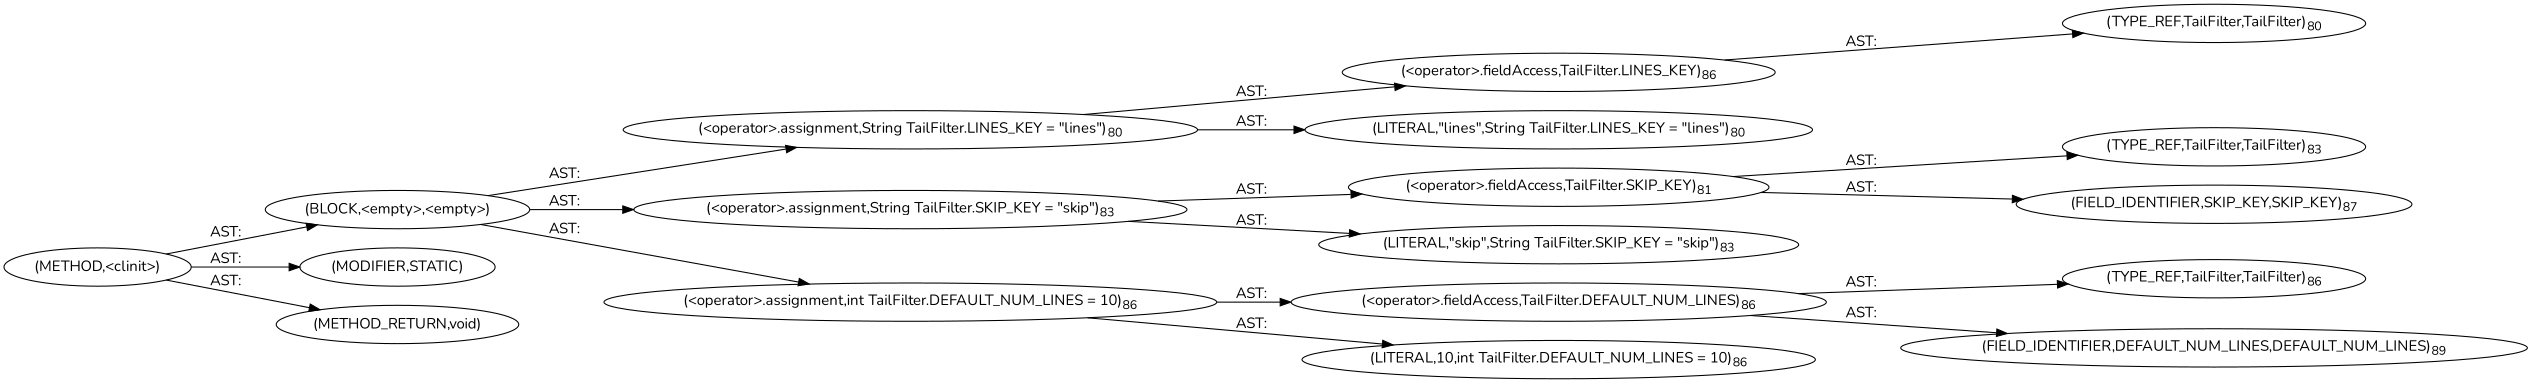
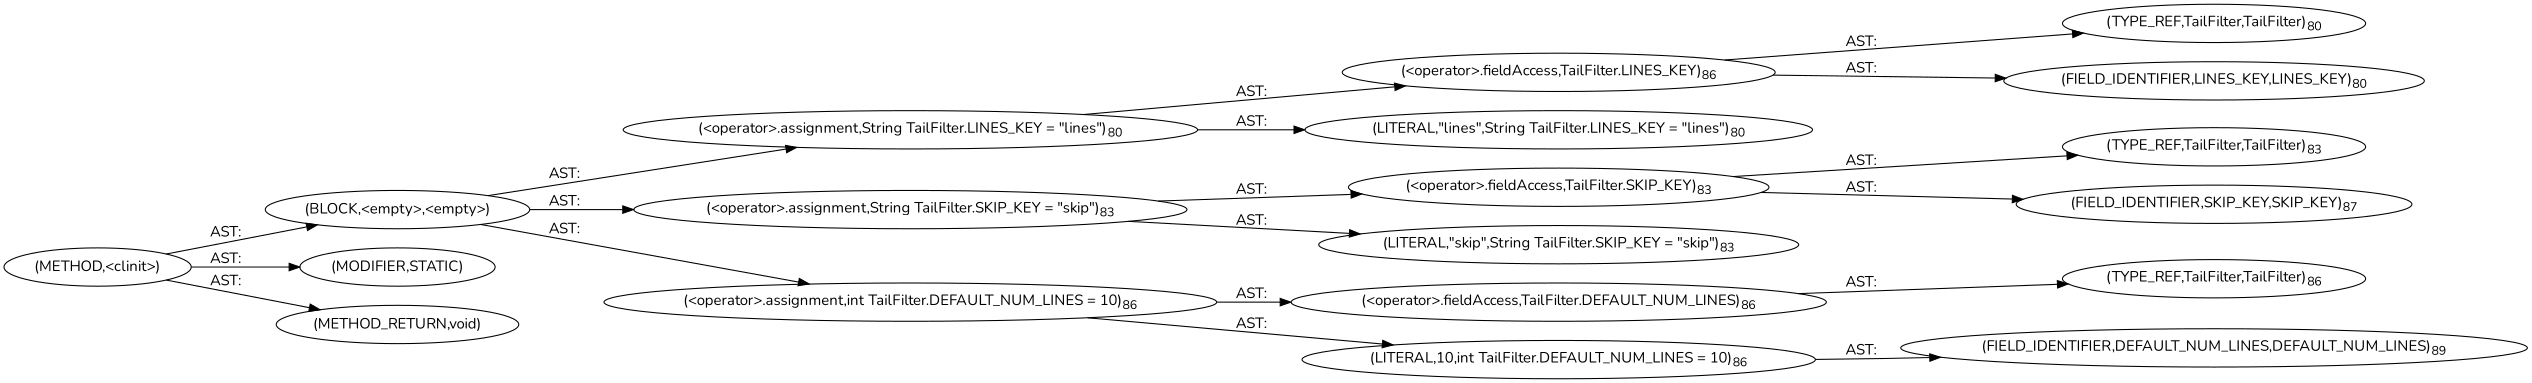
none -> (2214, 81)
(1704, 186) -> (1704, 186)
(1874, 324) -> (1873, 359)
